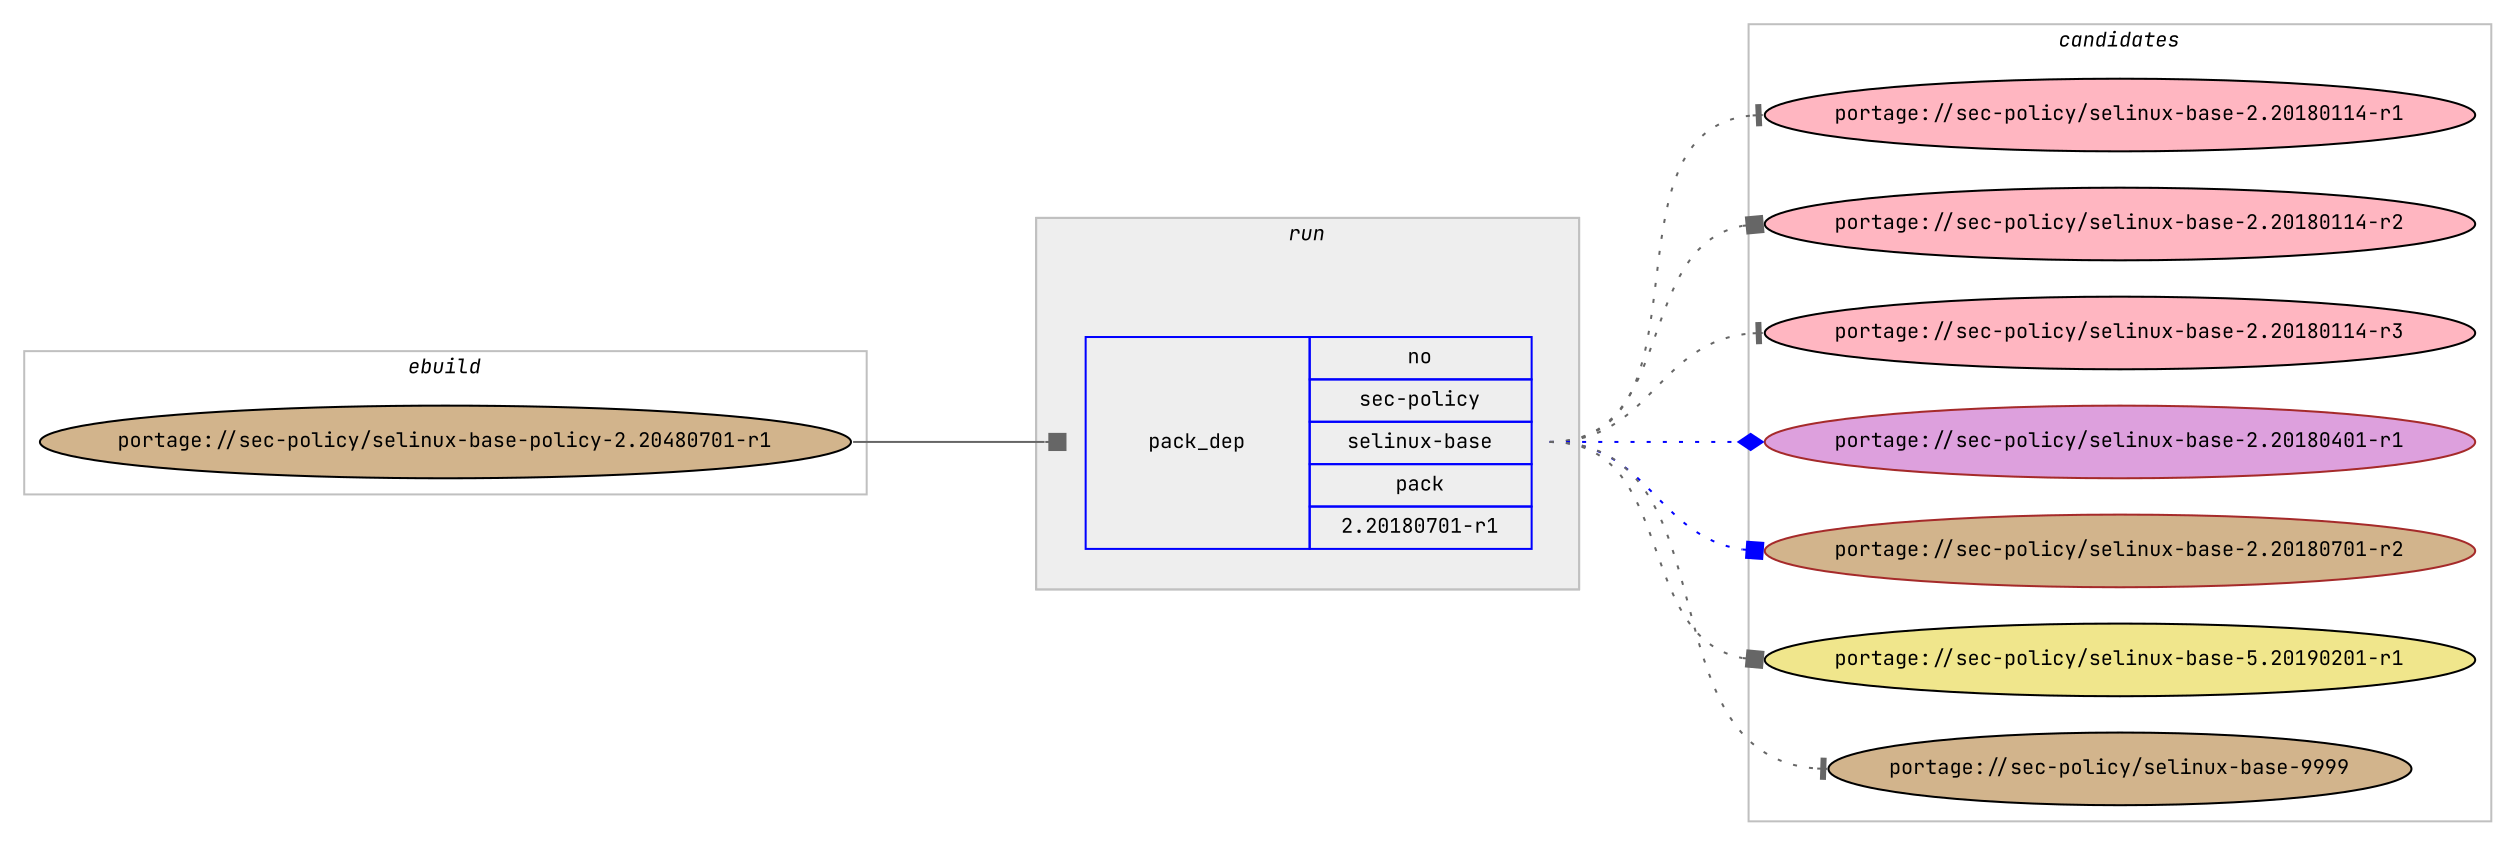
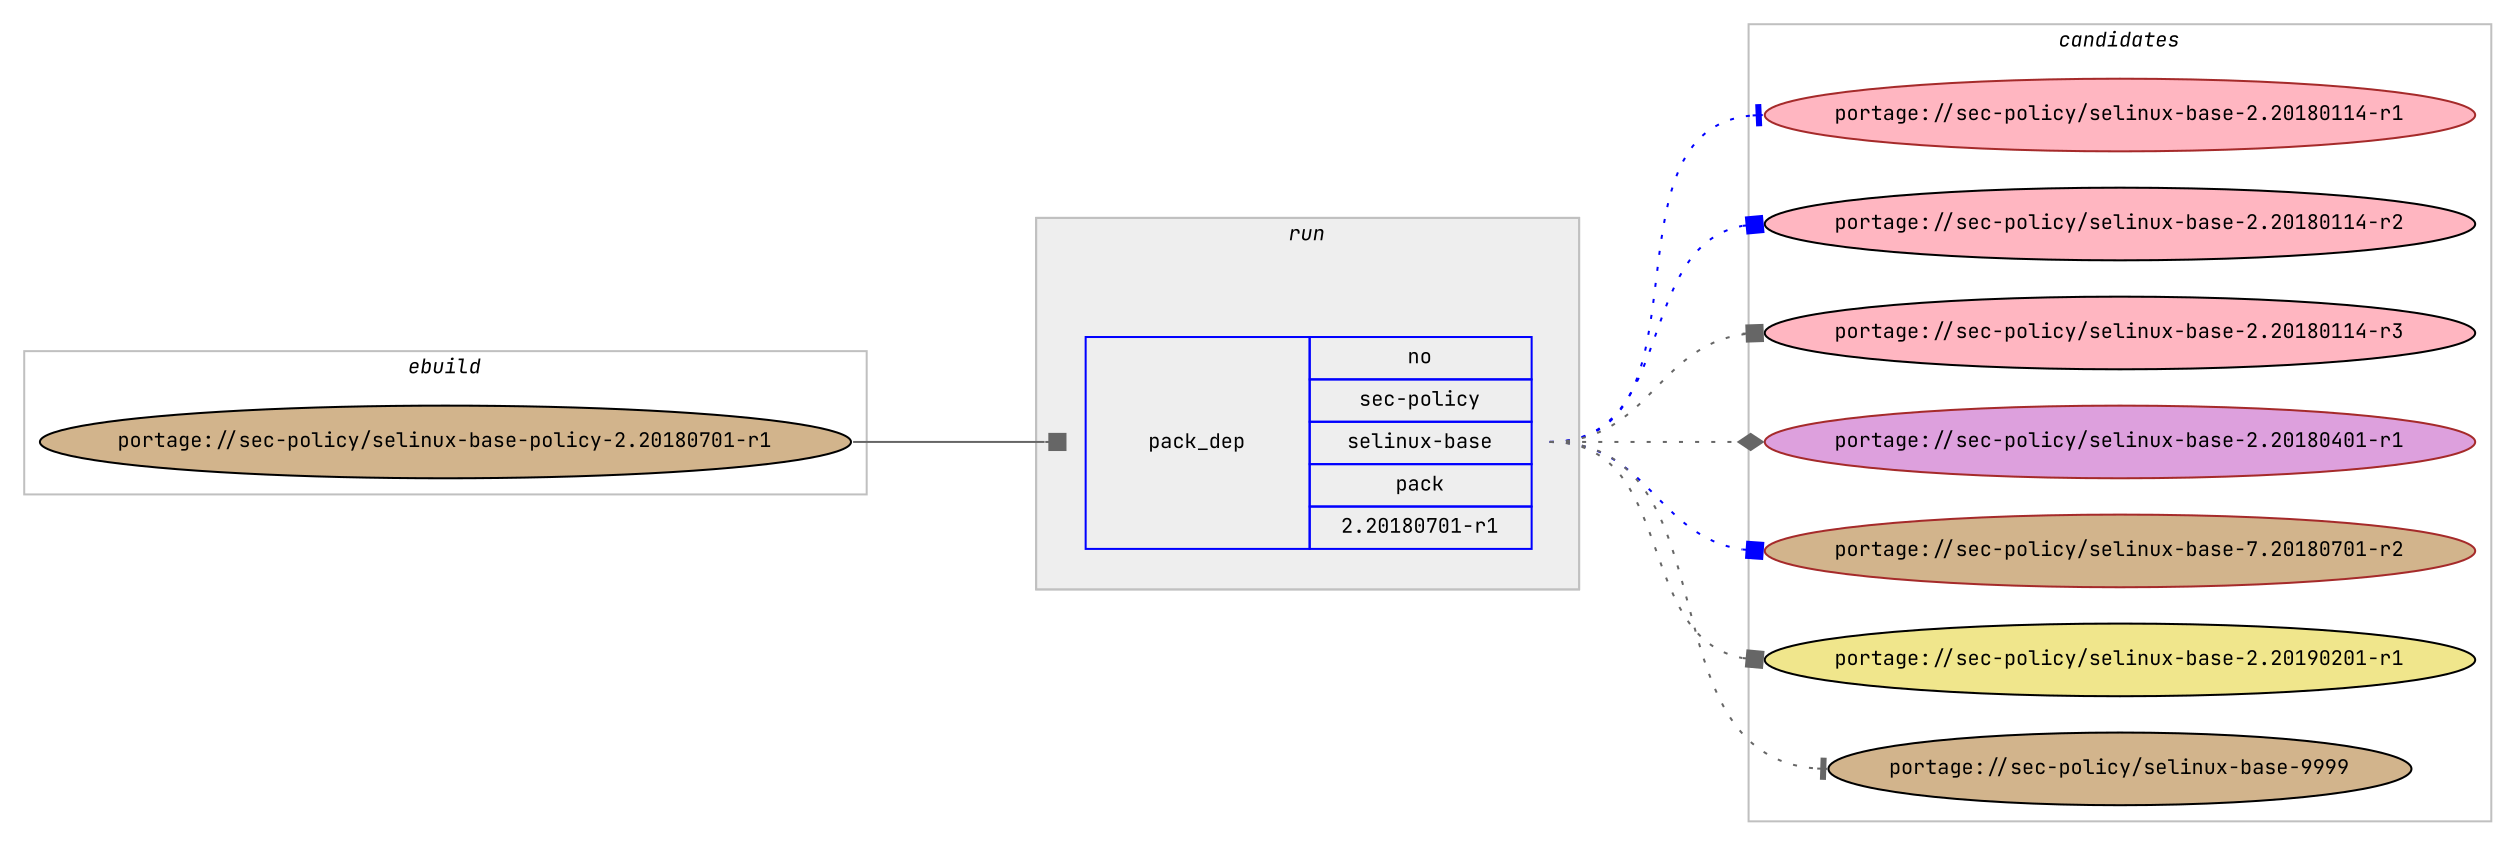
(2120, 115) -> (2120, 115)
(1656, 284) -> (1656, 284)
(1663, 314) -> (1663, 314)
(1653, 391) -> (1653, 391)
(445, 442) -> (445, 442)
(1644, 442) -> (1644, 442)
(2120, 551) -> (2120, 551)
(2120, 660) -> (2120, 660)
